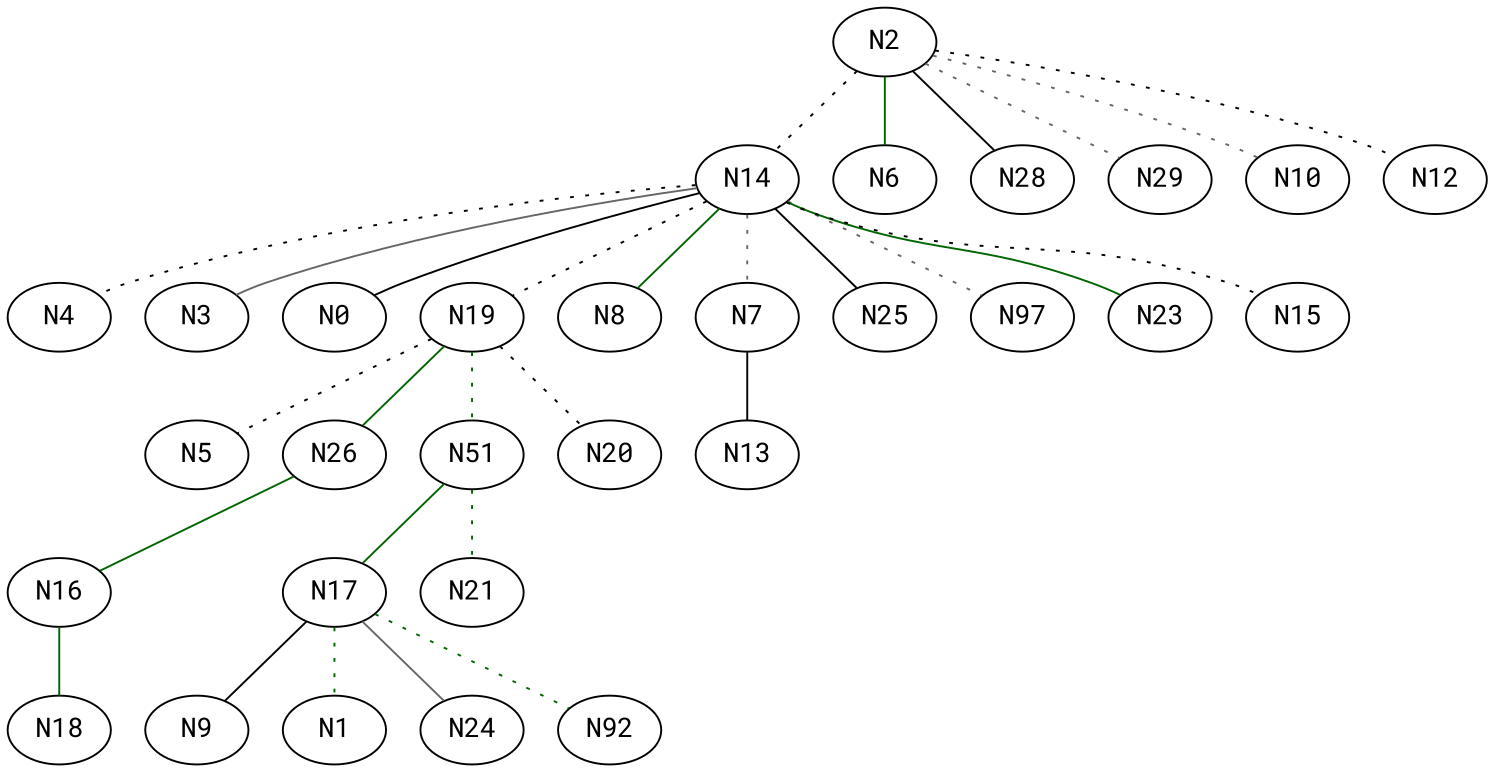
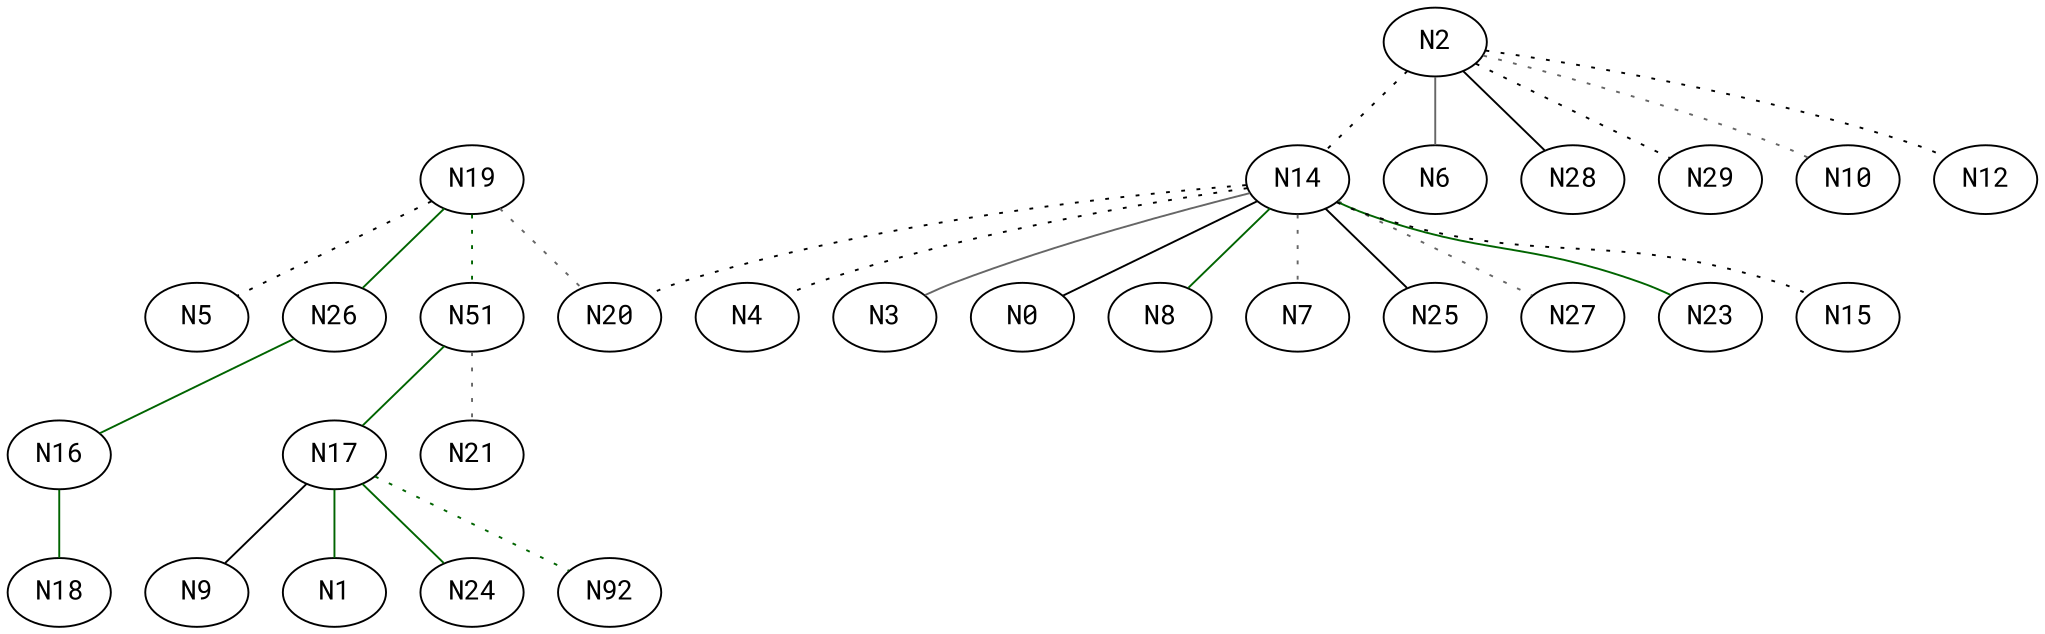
(885, 111) -> (1435, 111)
(1022, 111) -> (1573, 111)
(610, 248) -> (944, 222)
(1022, 317) -> (1573, 317)
(541, 386) -> (541, 248)
(747, 455) -> none
(472, 524) -> (472, 386)
(334, 661) -> (334, 524)
(403, 661) -> (403, 523)
